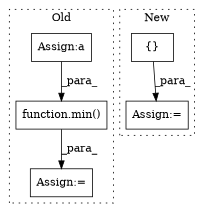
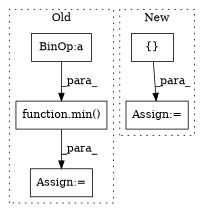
(61, 47) -> (61, 47)
